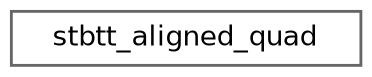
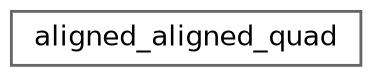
(186, 38) -> (186, 38)
